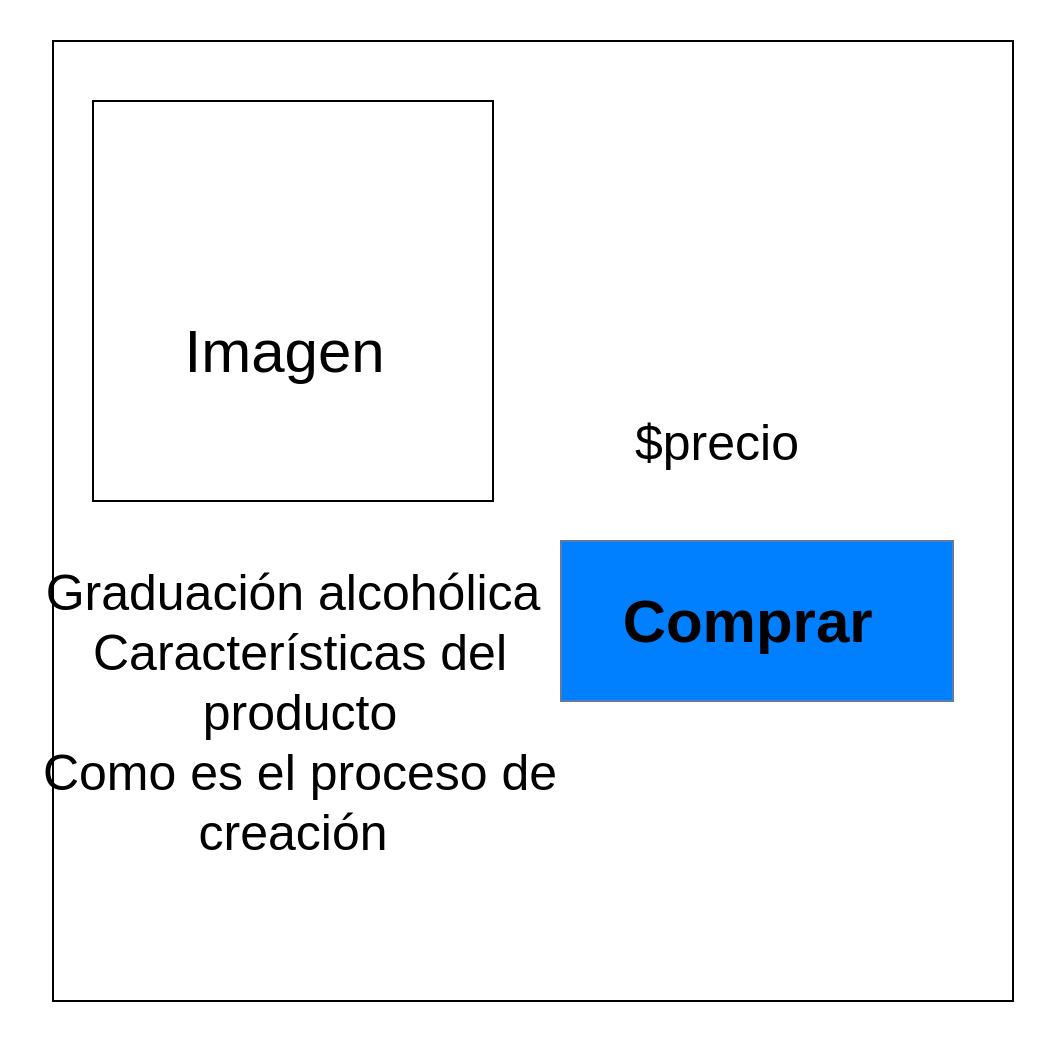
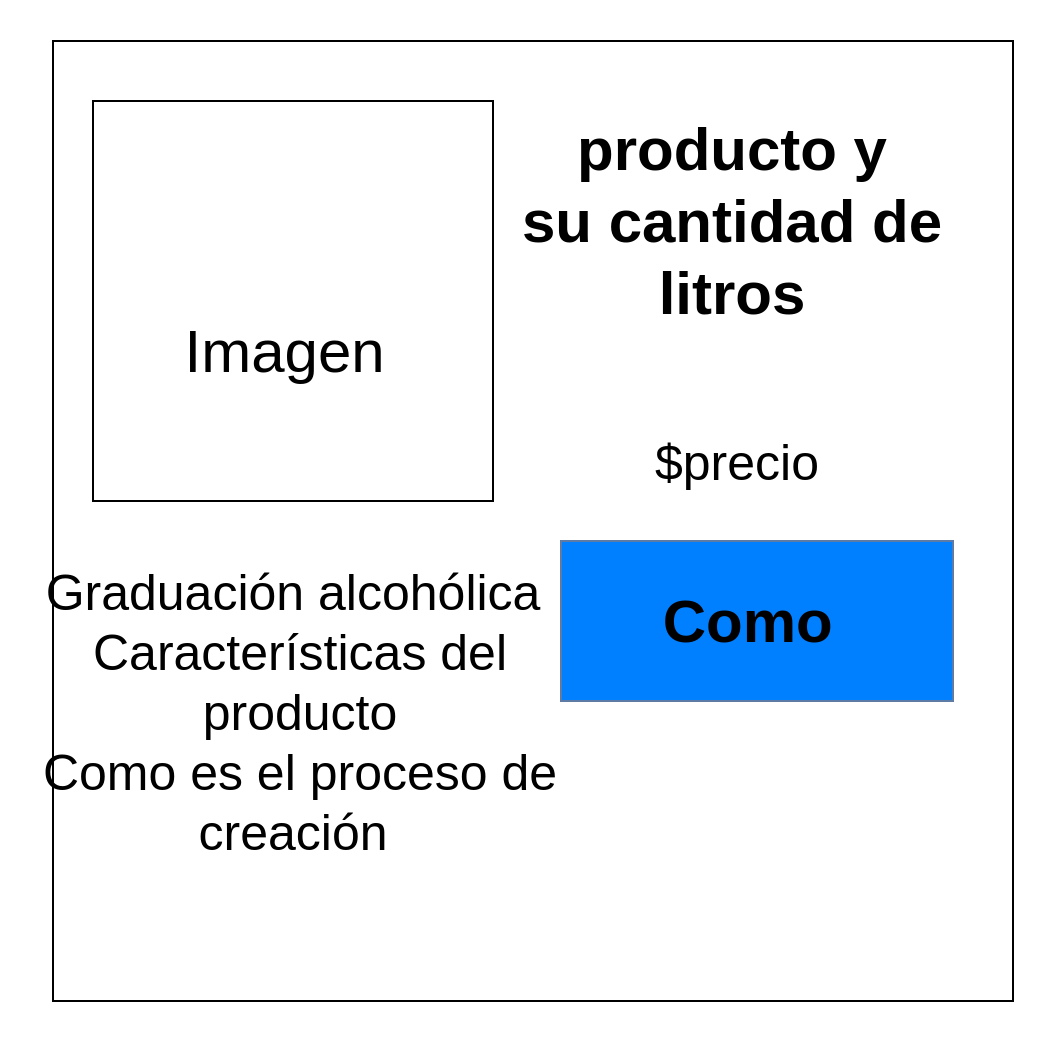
none -> (733, 221)
(718, 441) -> (738, 461)
(757, 621) -> (757, 621)
